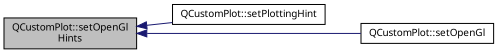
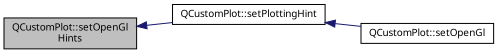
(254, 33) -> (348, 25)
